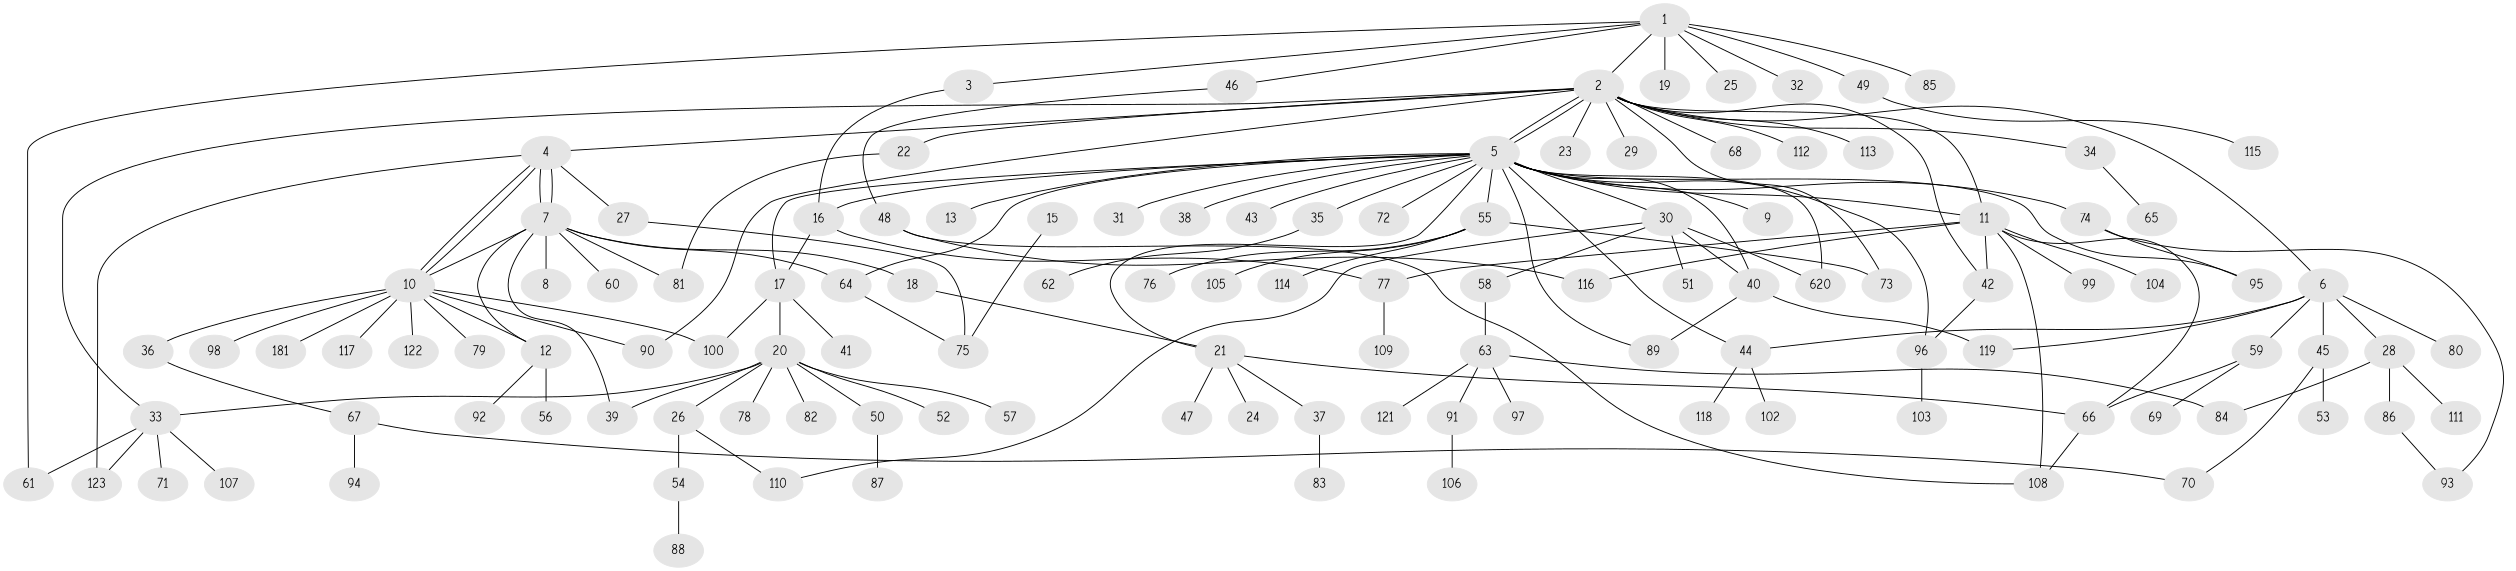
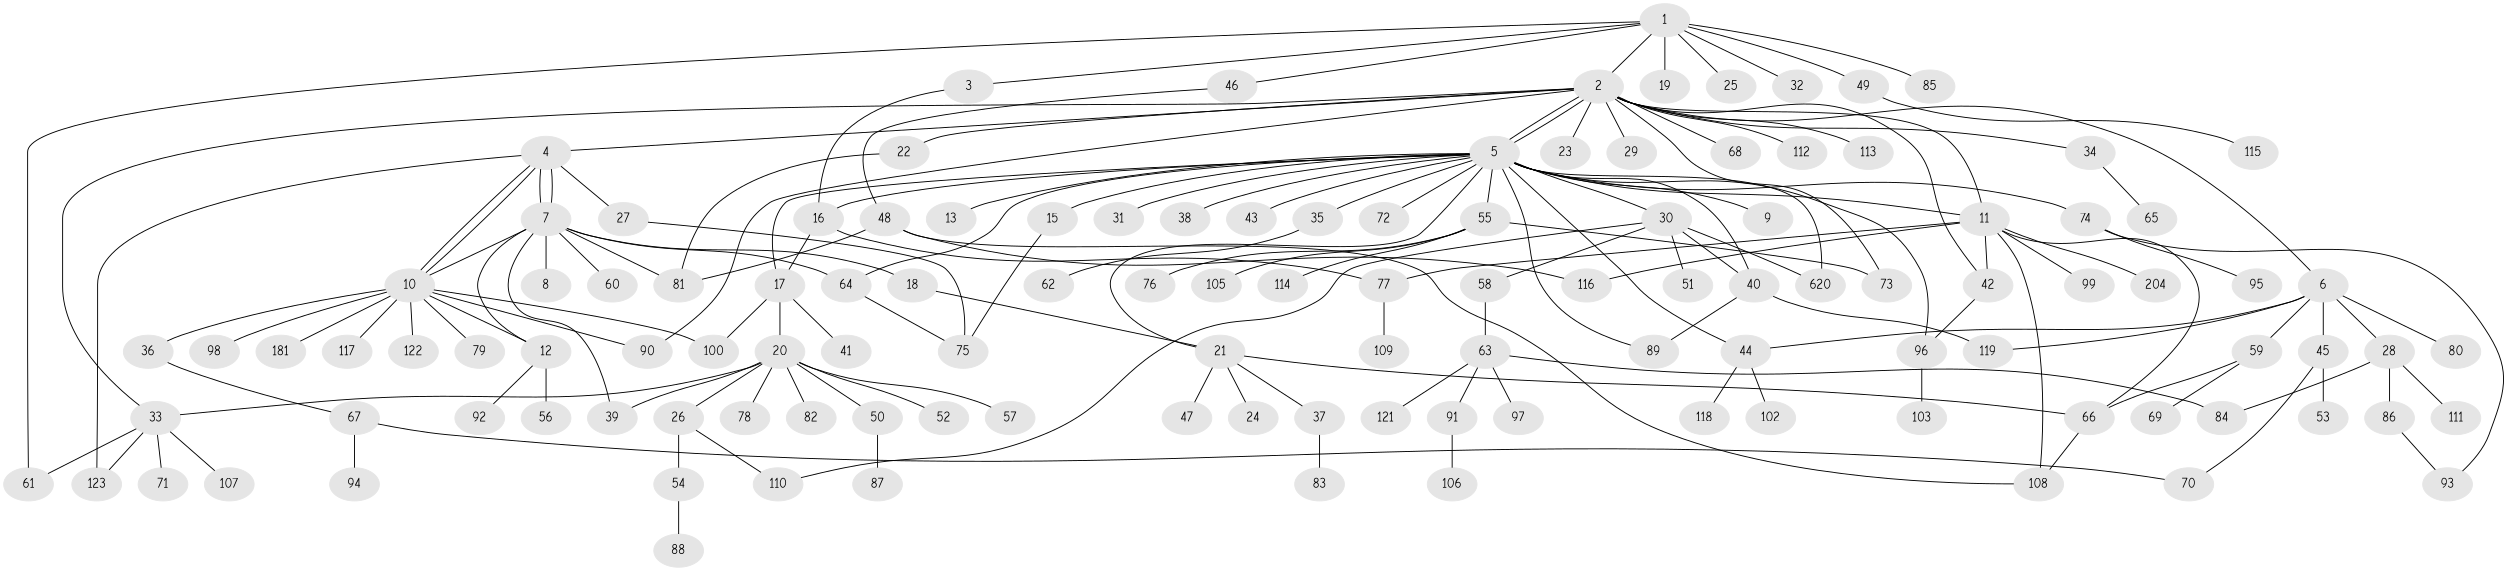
(1811, 179) -> (1239, 172)
none -> (764, 263)
(2156, 285) -> (2156, 285)
